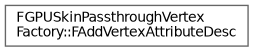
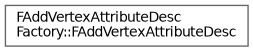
(127, 26) -> (127, 26)
